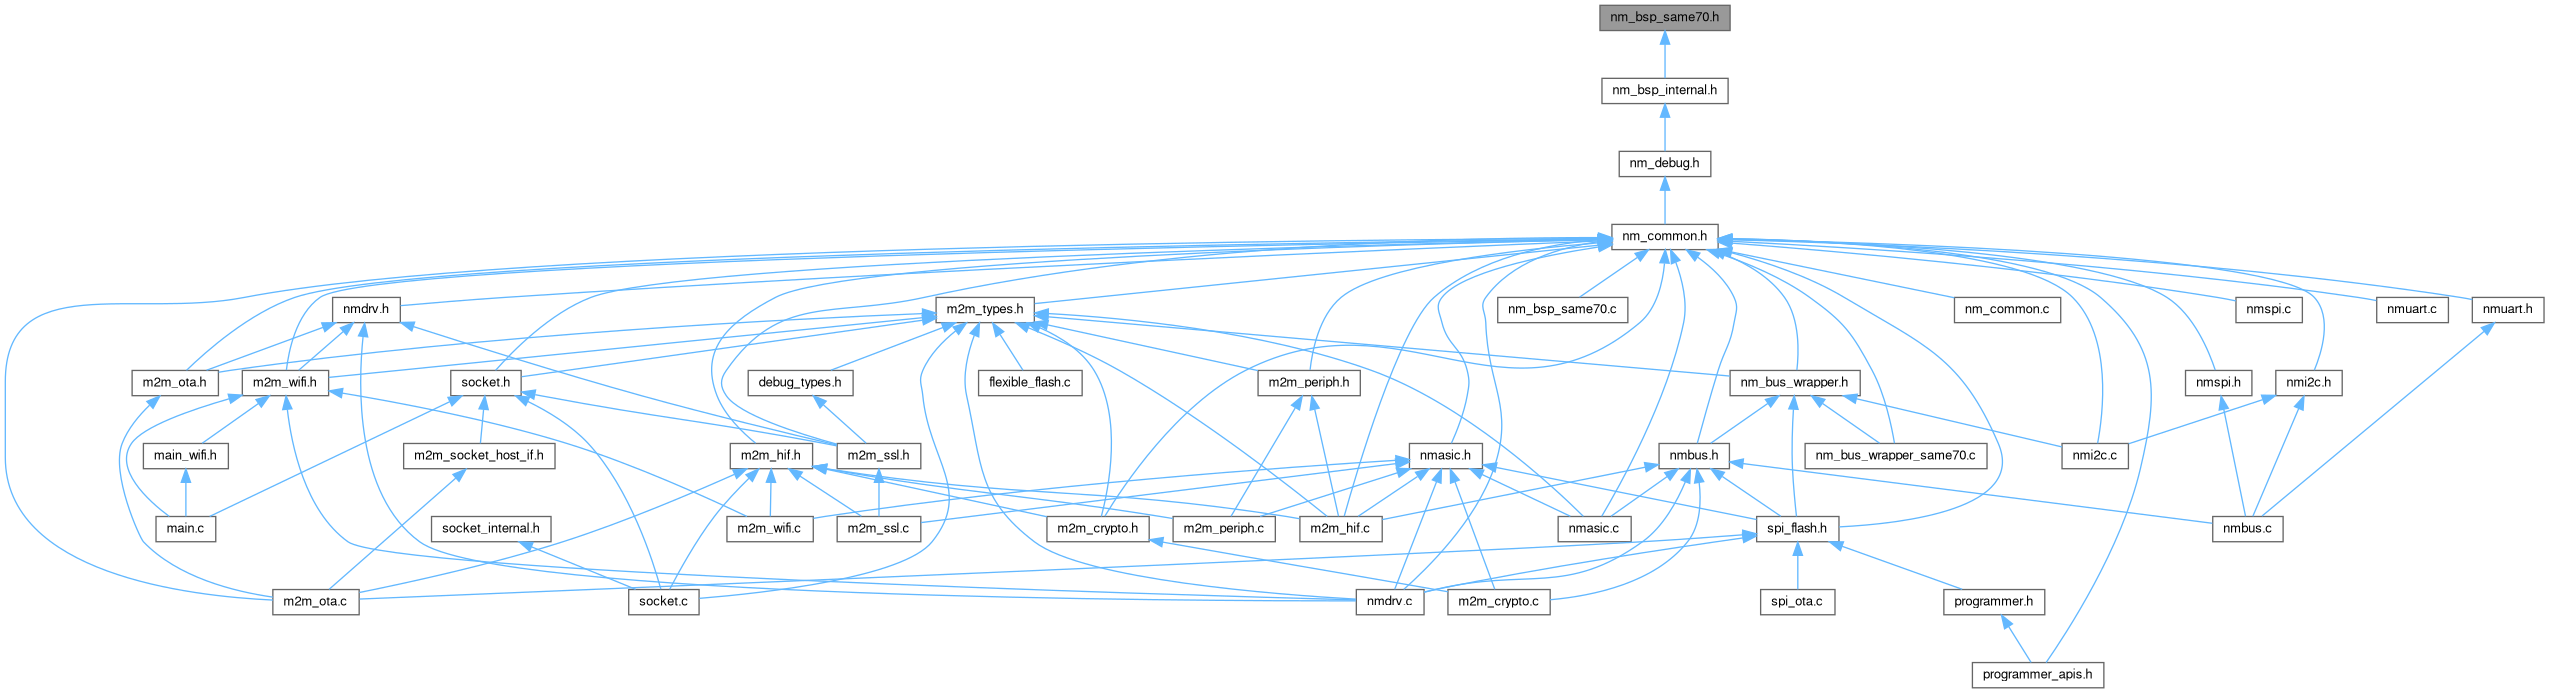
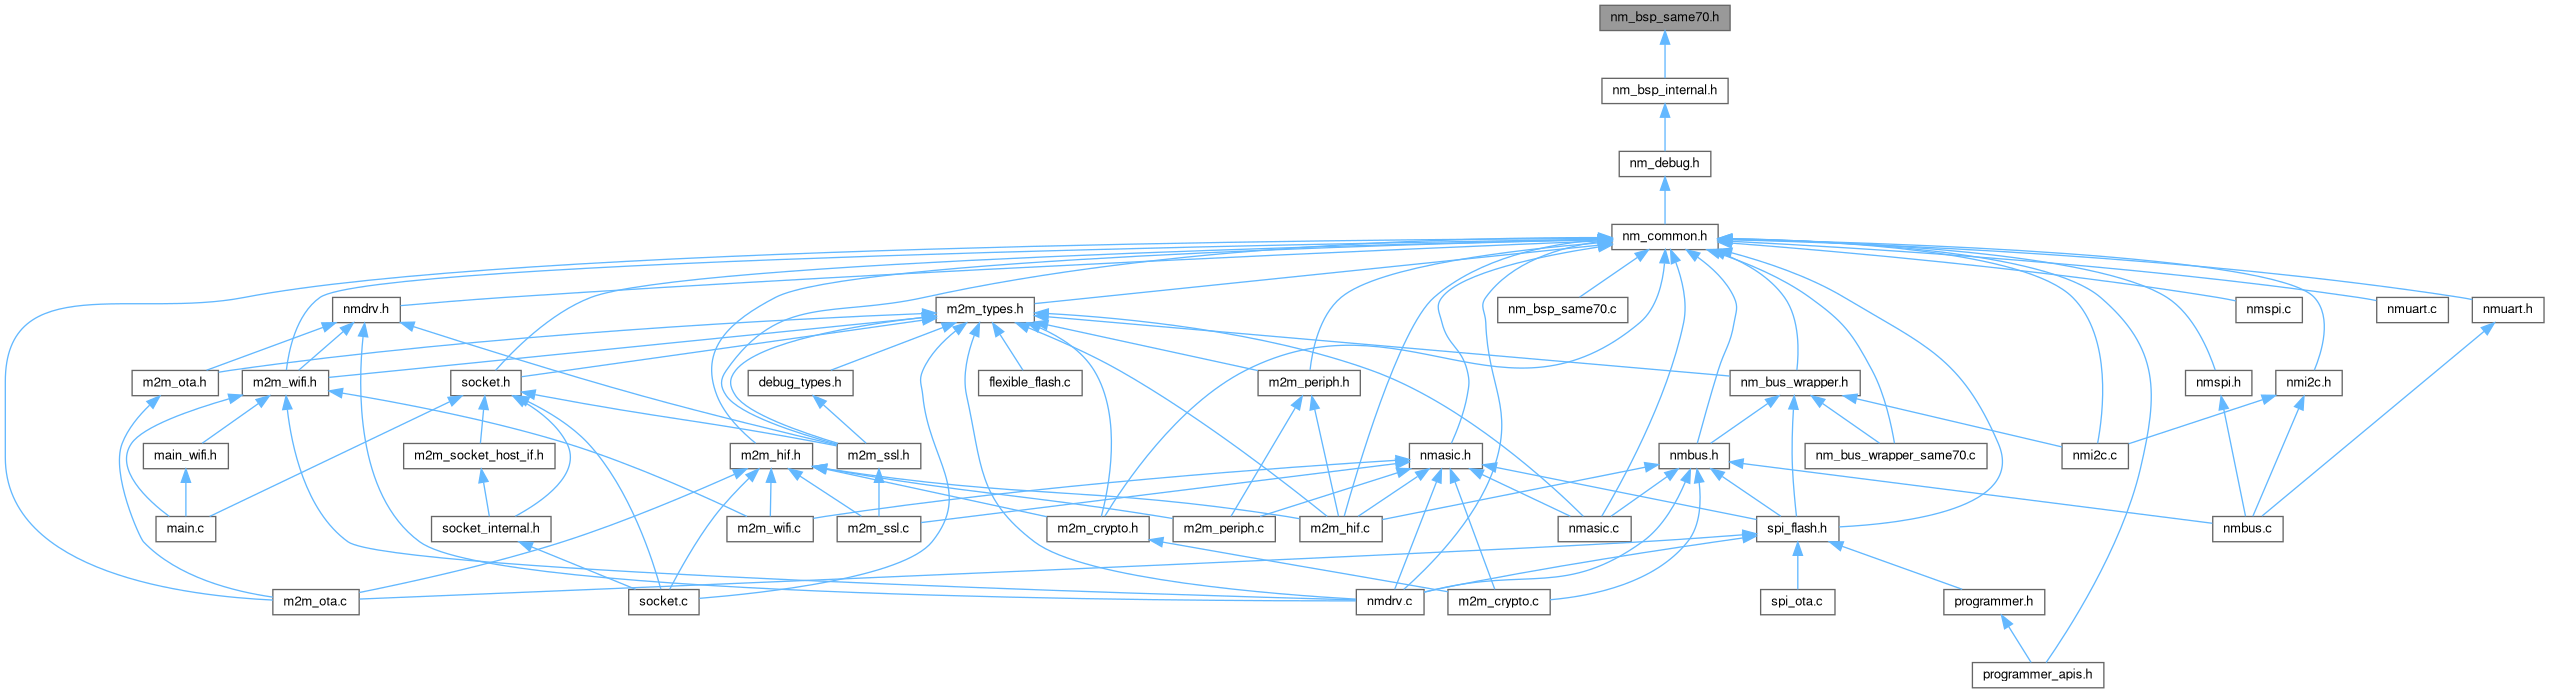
(880, 254) -> none
(2008, 310) -> none
none -> (758, 355)
none -> (570, 462)
(392, 534) -> (486, 499)
